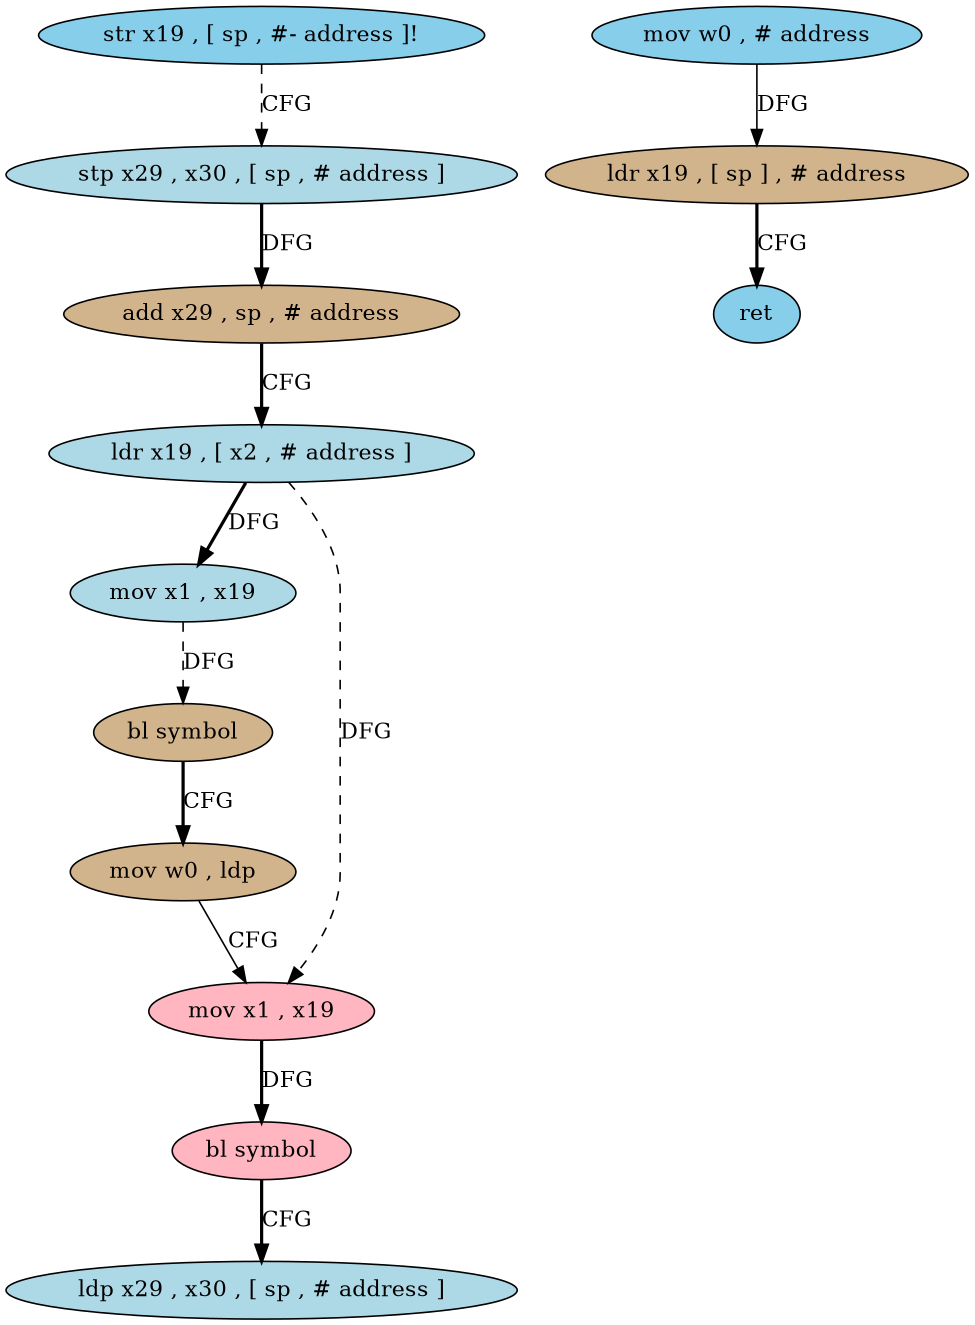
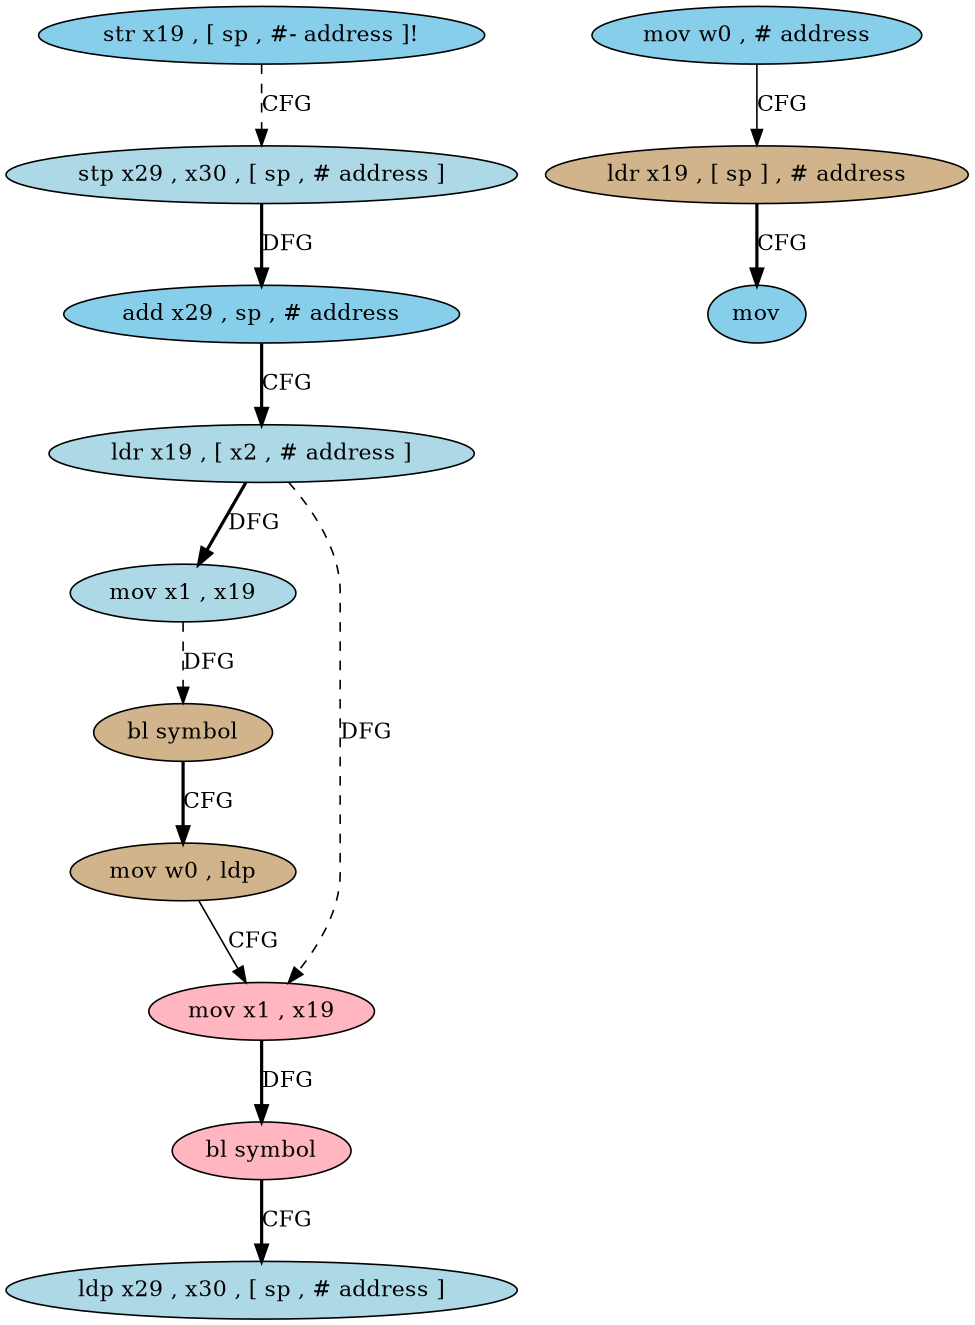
(783, 105) -> (783, 105)
(262, 314) -> (262, 314)
(757, 314) -> (757, 314)
